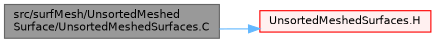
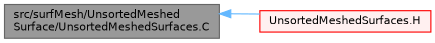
(234, 29) -> (245, 14)
